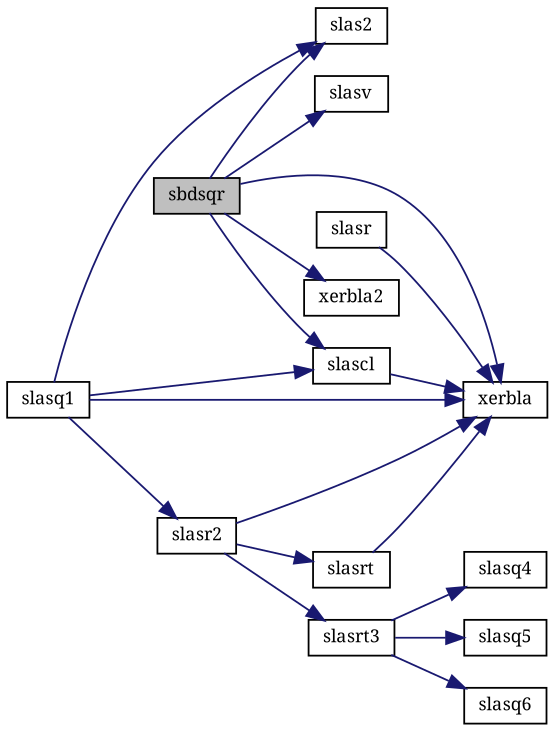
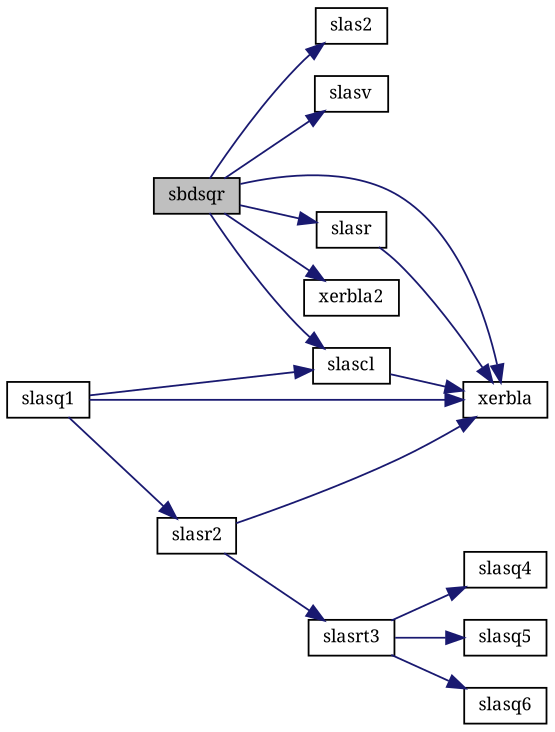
(136, 186) -> none
none -> (269, 212)
(352, 570) -> none
